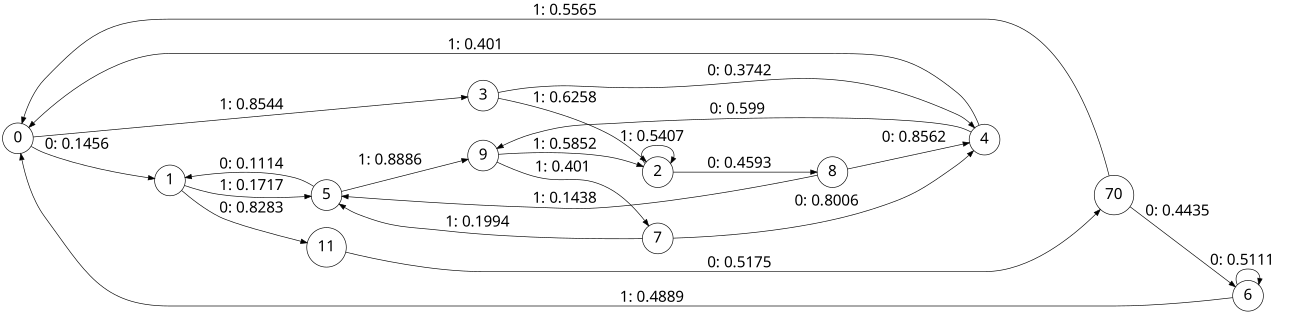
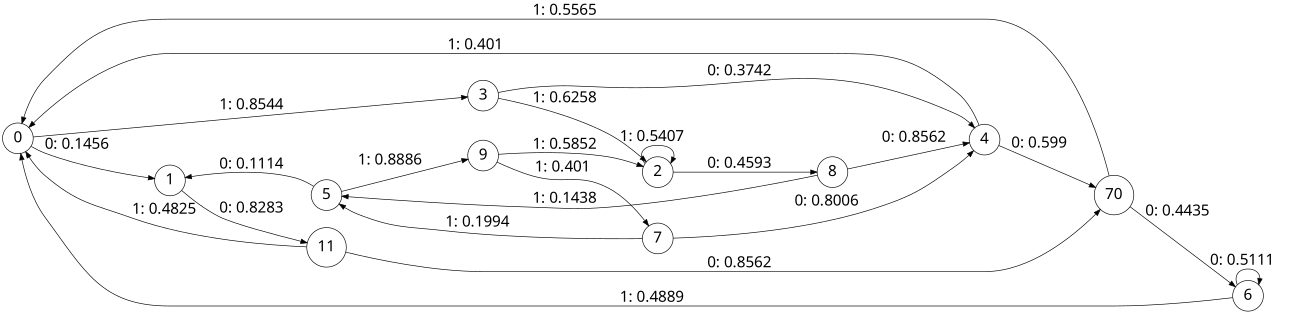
(736, 119) -> (1044, 165)
(244, 197) -> none
none -> (158, 226)
(745, 263) -> (745, 263)
